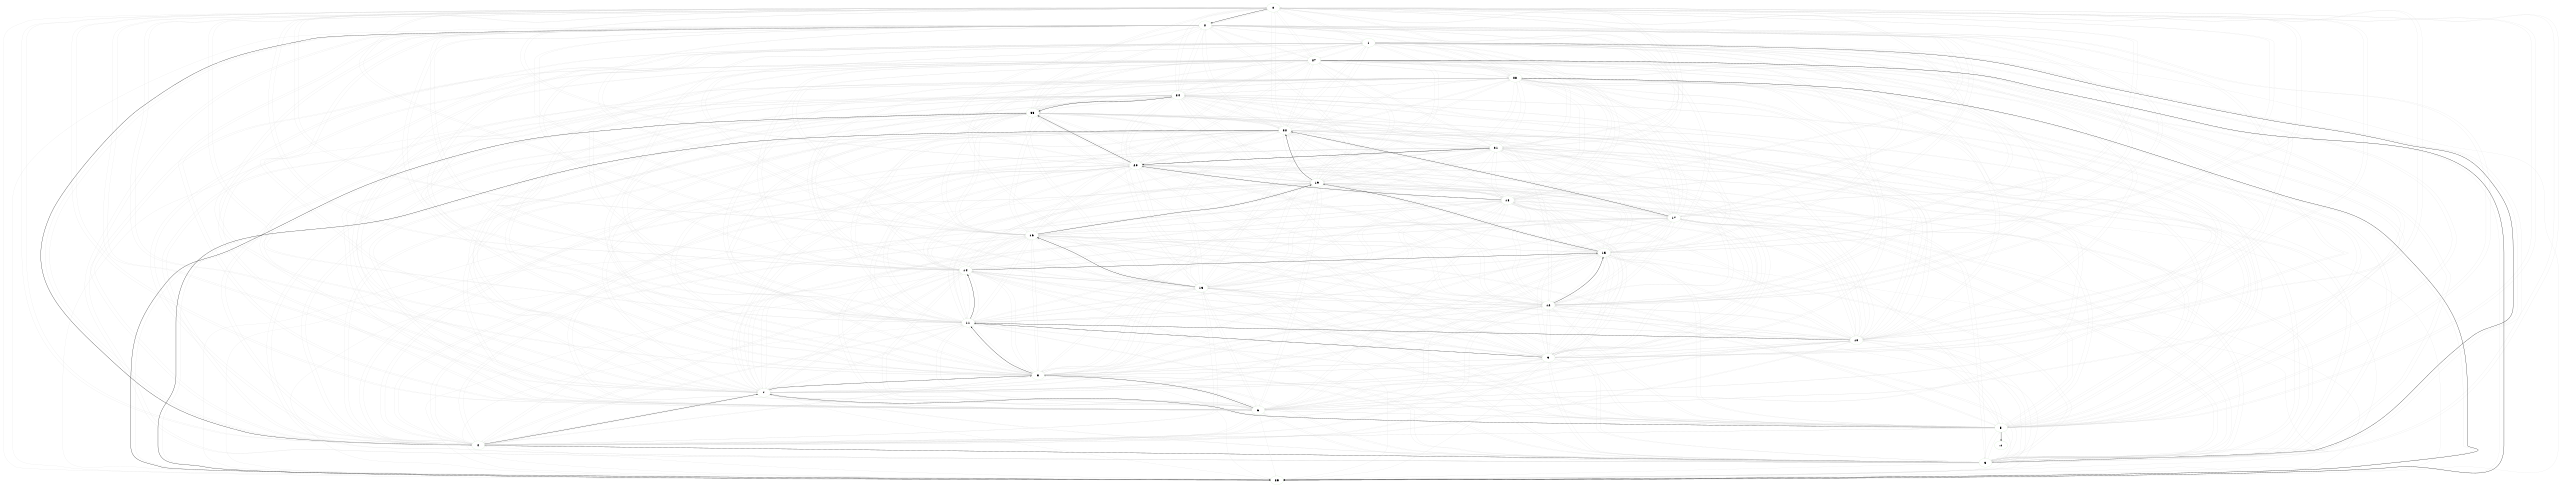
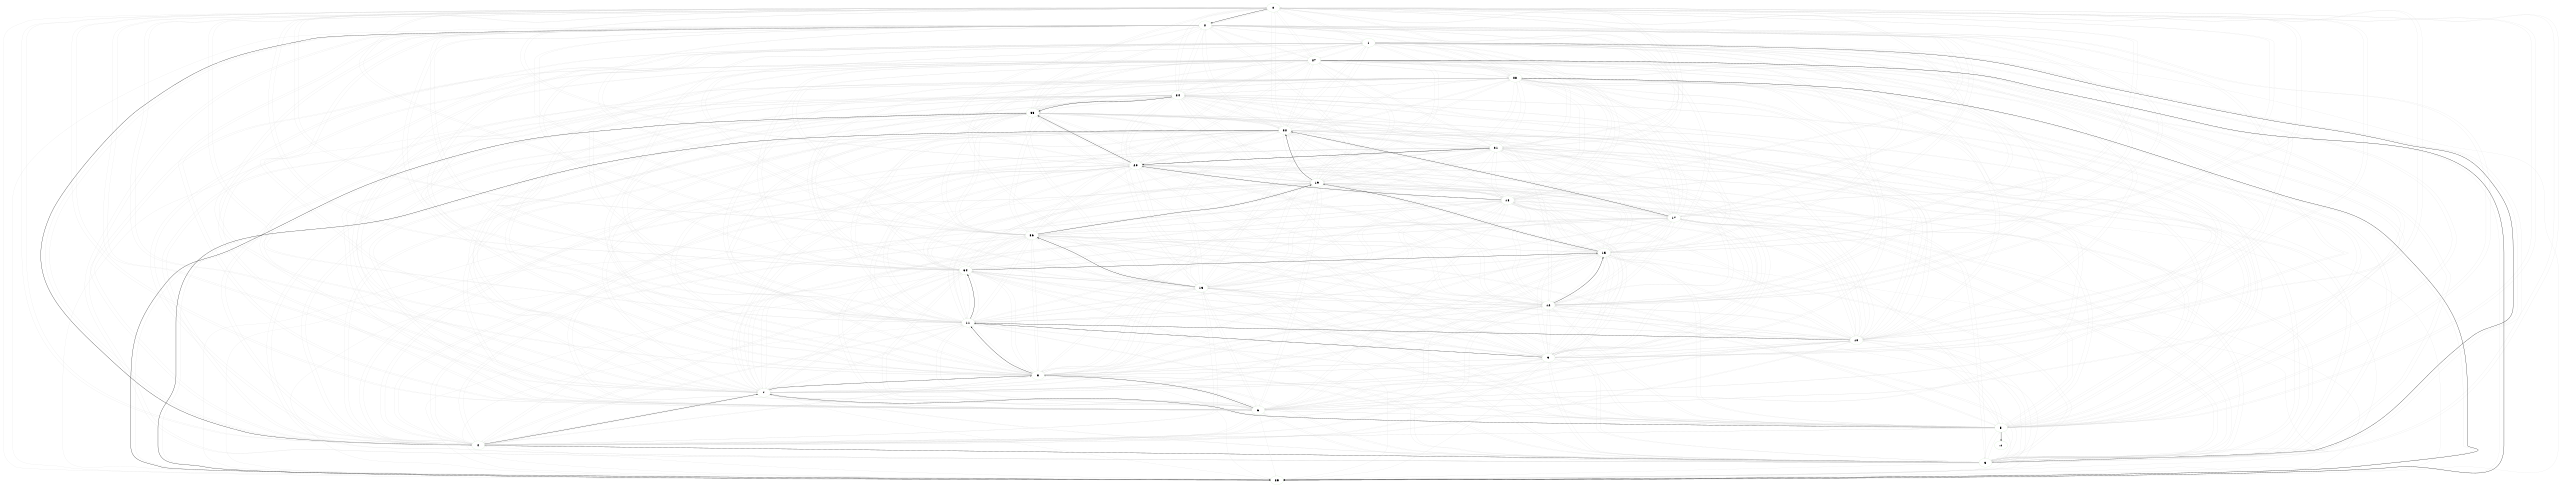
(1032, 235) -> (1032, 235)
(966, 270) -> (966, 270)
